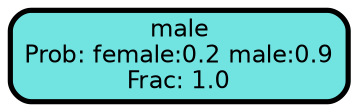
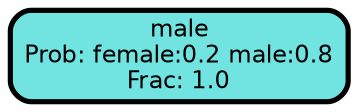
(179, 56) -> (179, 56)
